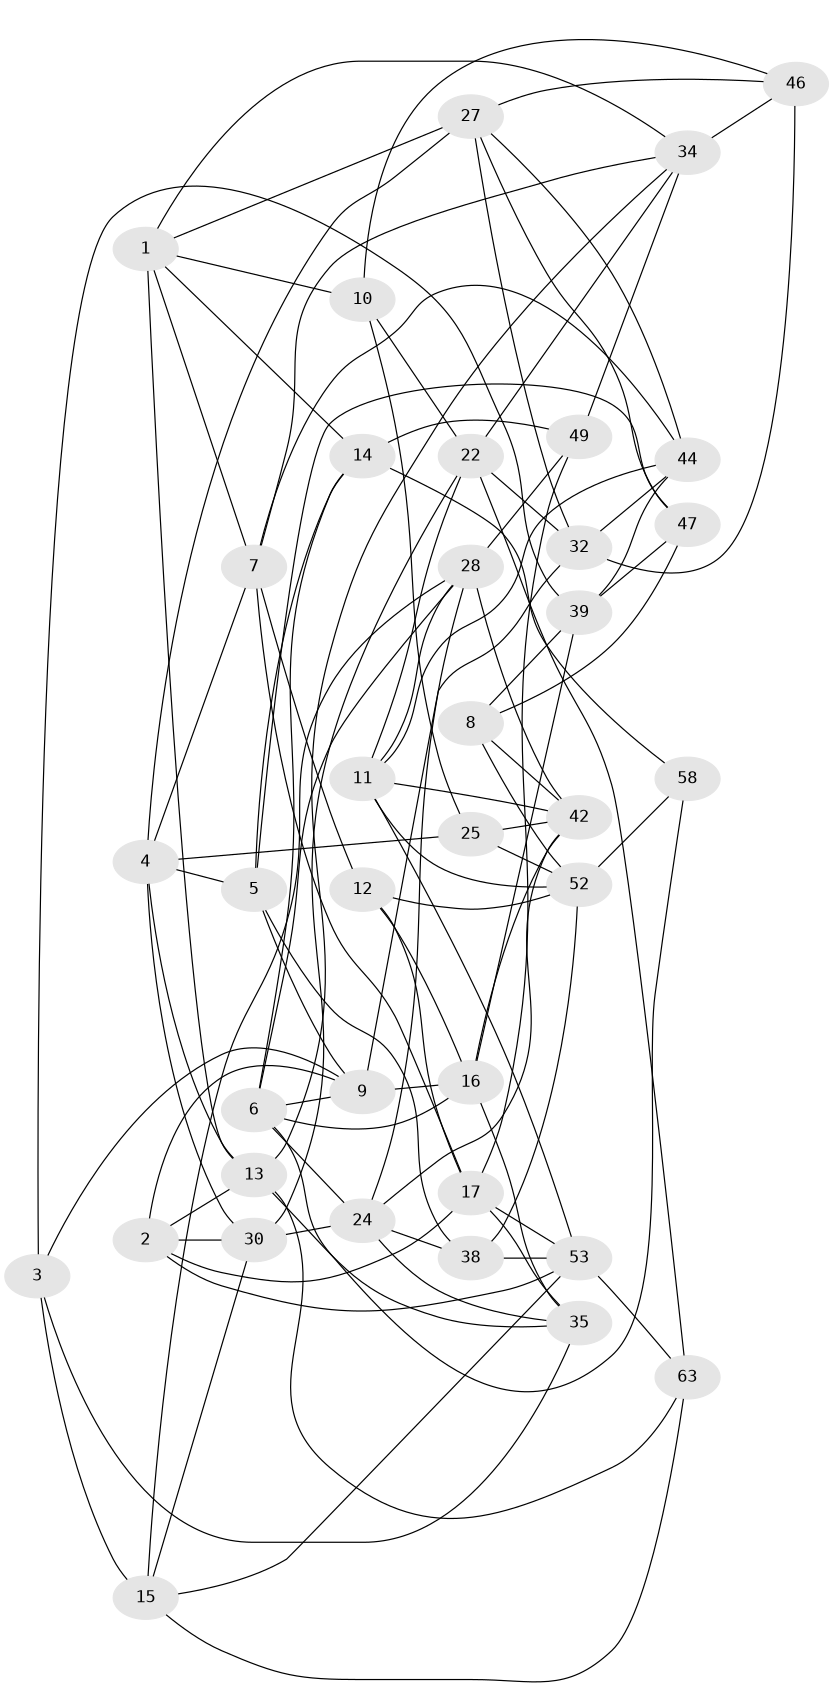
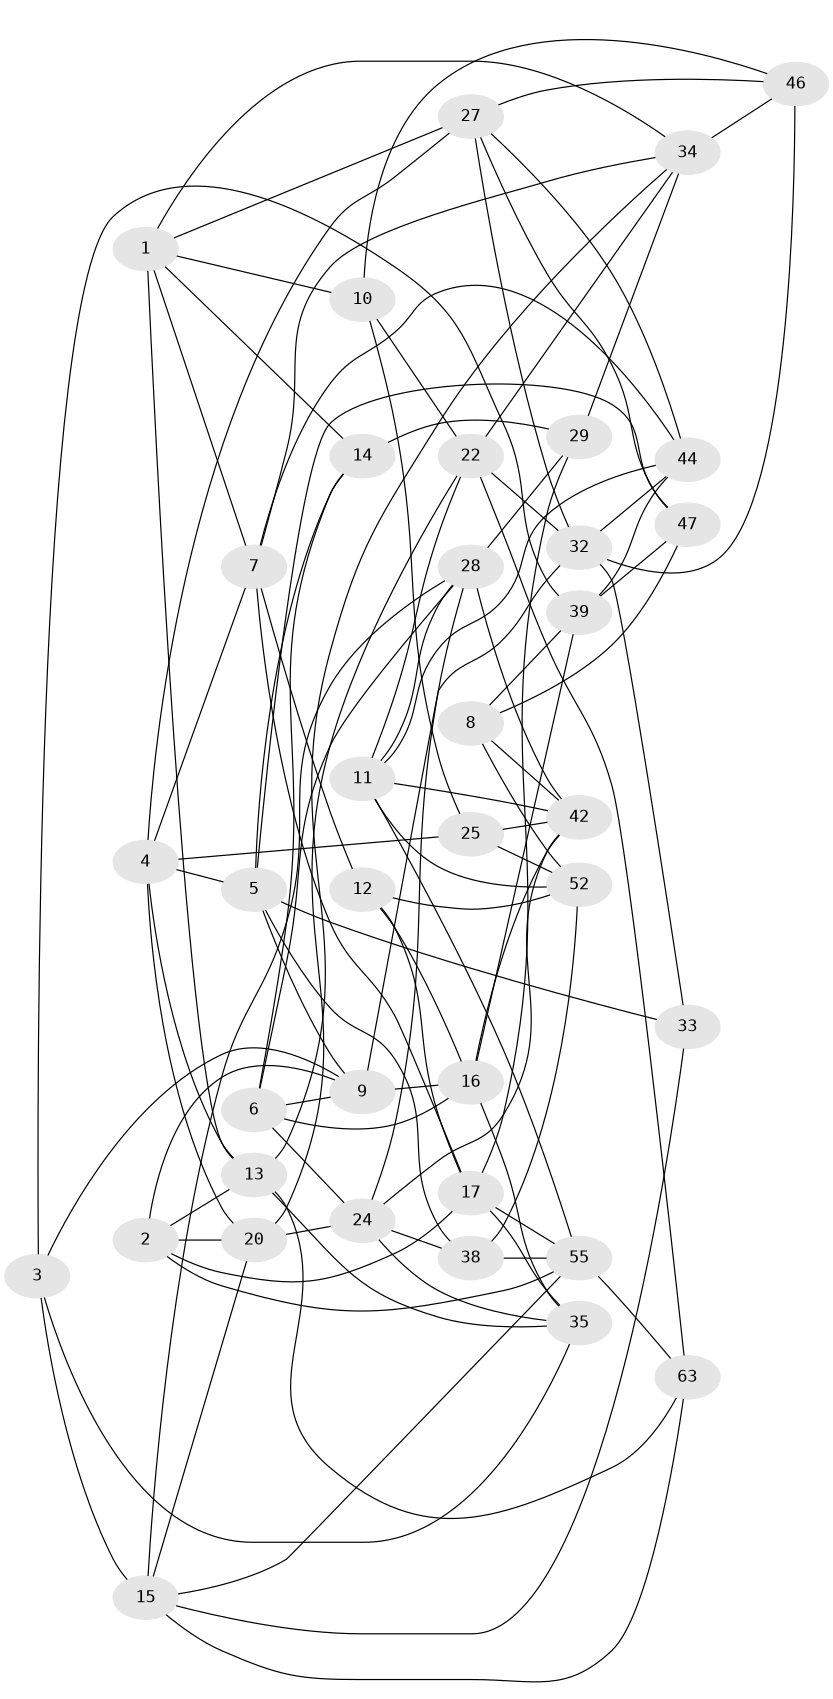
(579, 437) -> (579, 437)
(688, 779) -> none
none -> (688, 1027)
(254, 1240) -> (254, 1240)
(579, 1258) -> (579, 1258)
